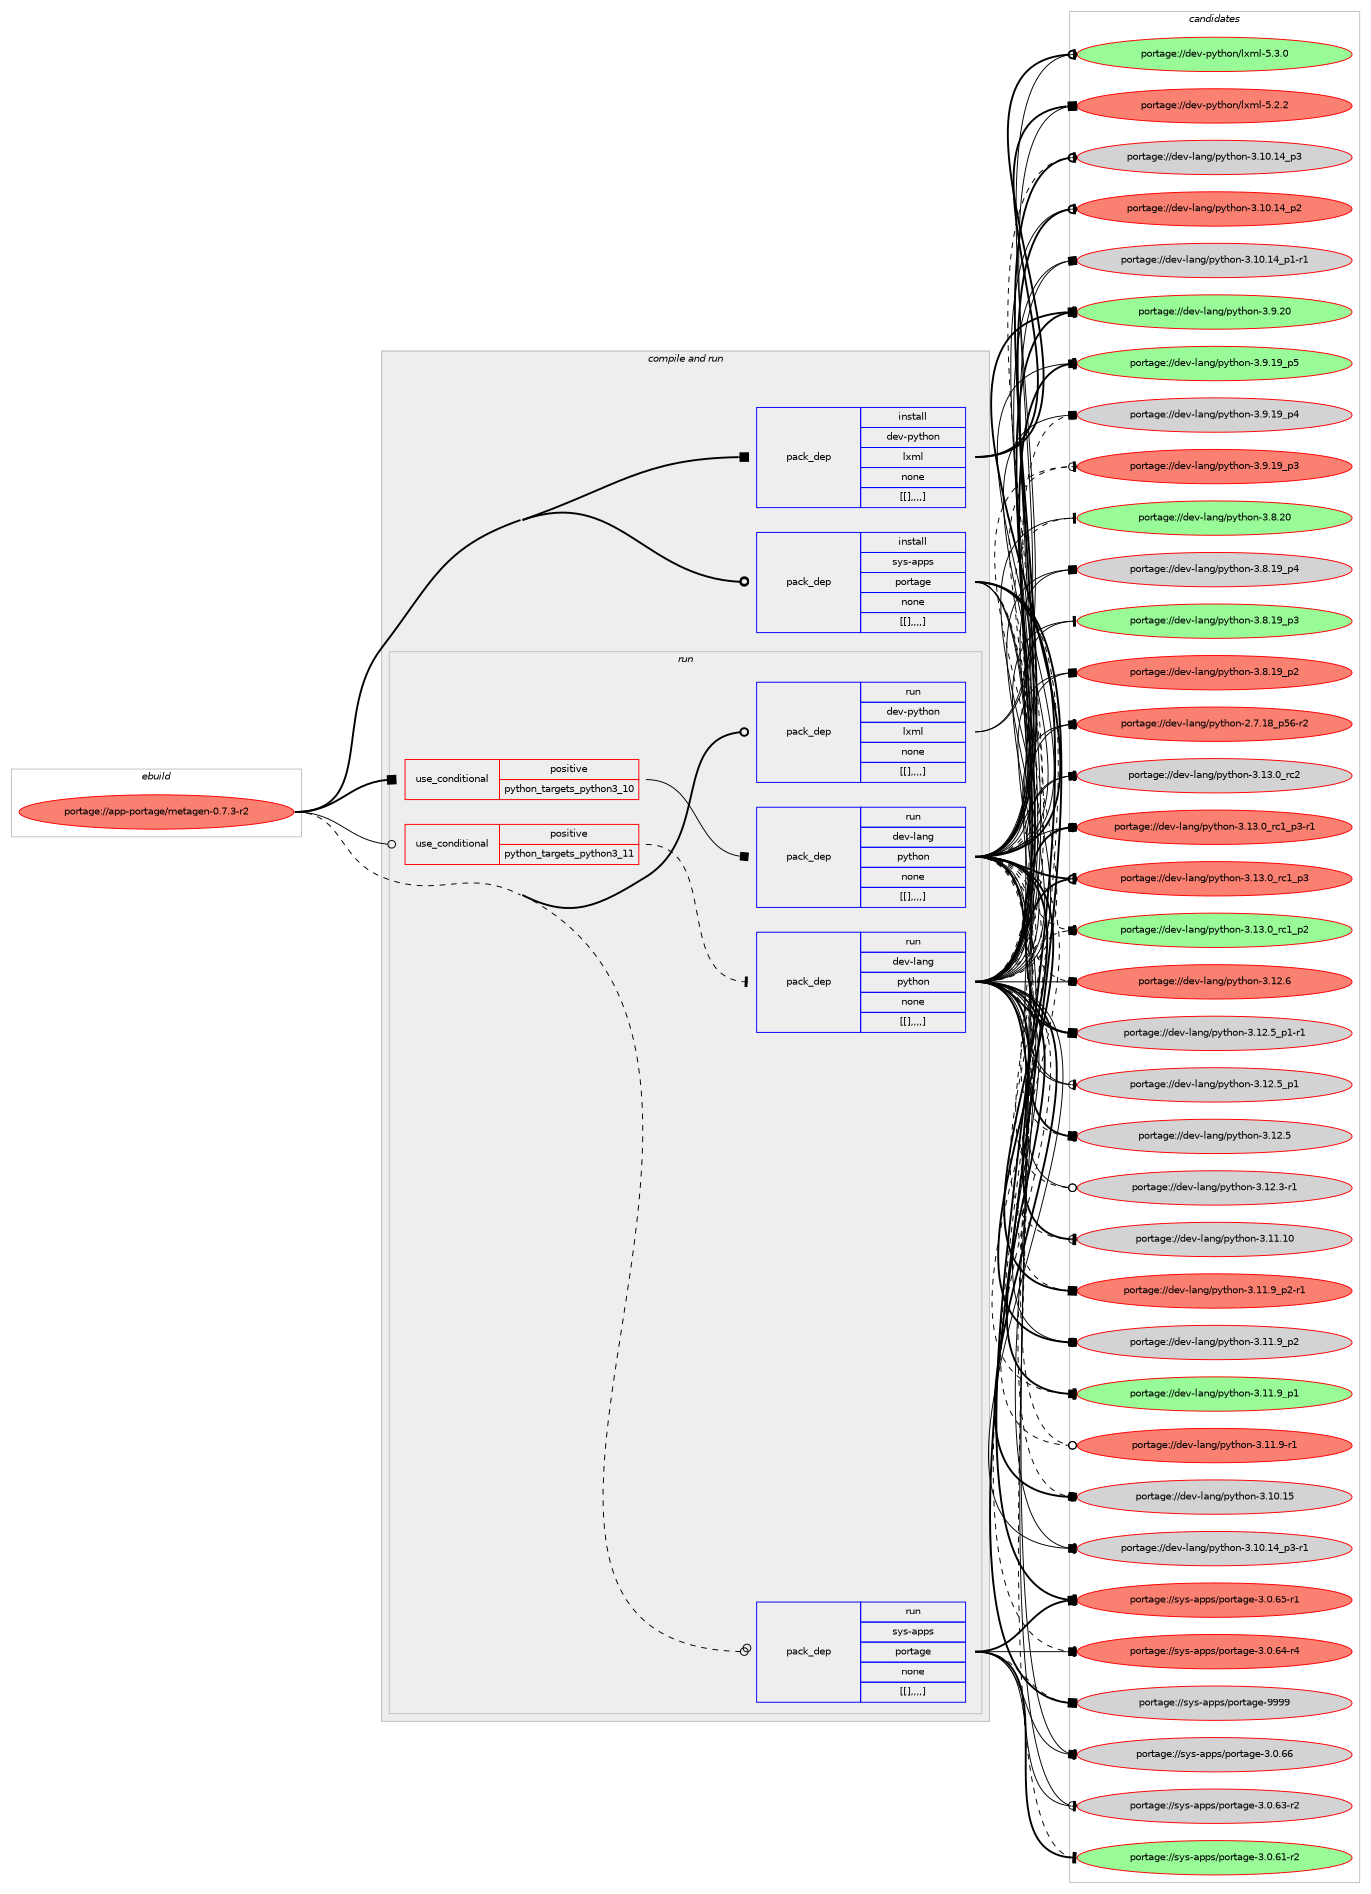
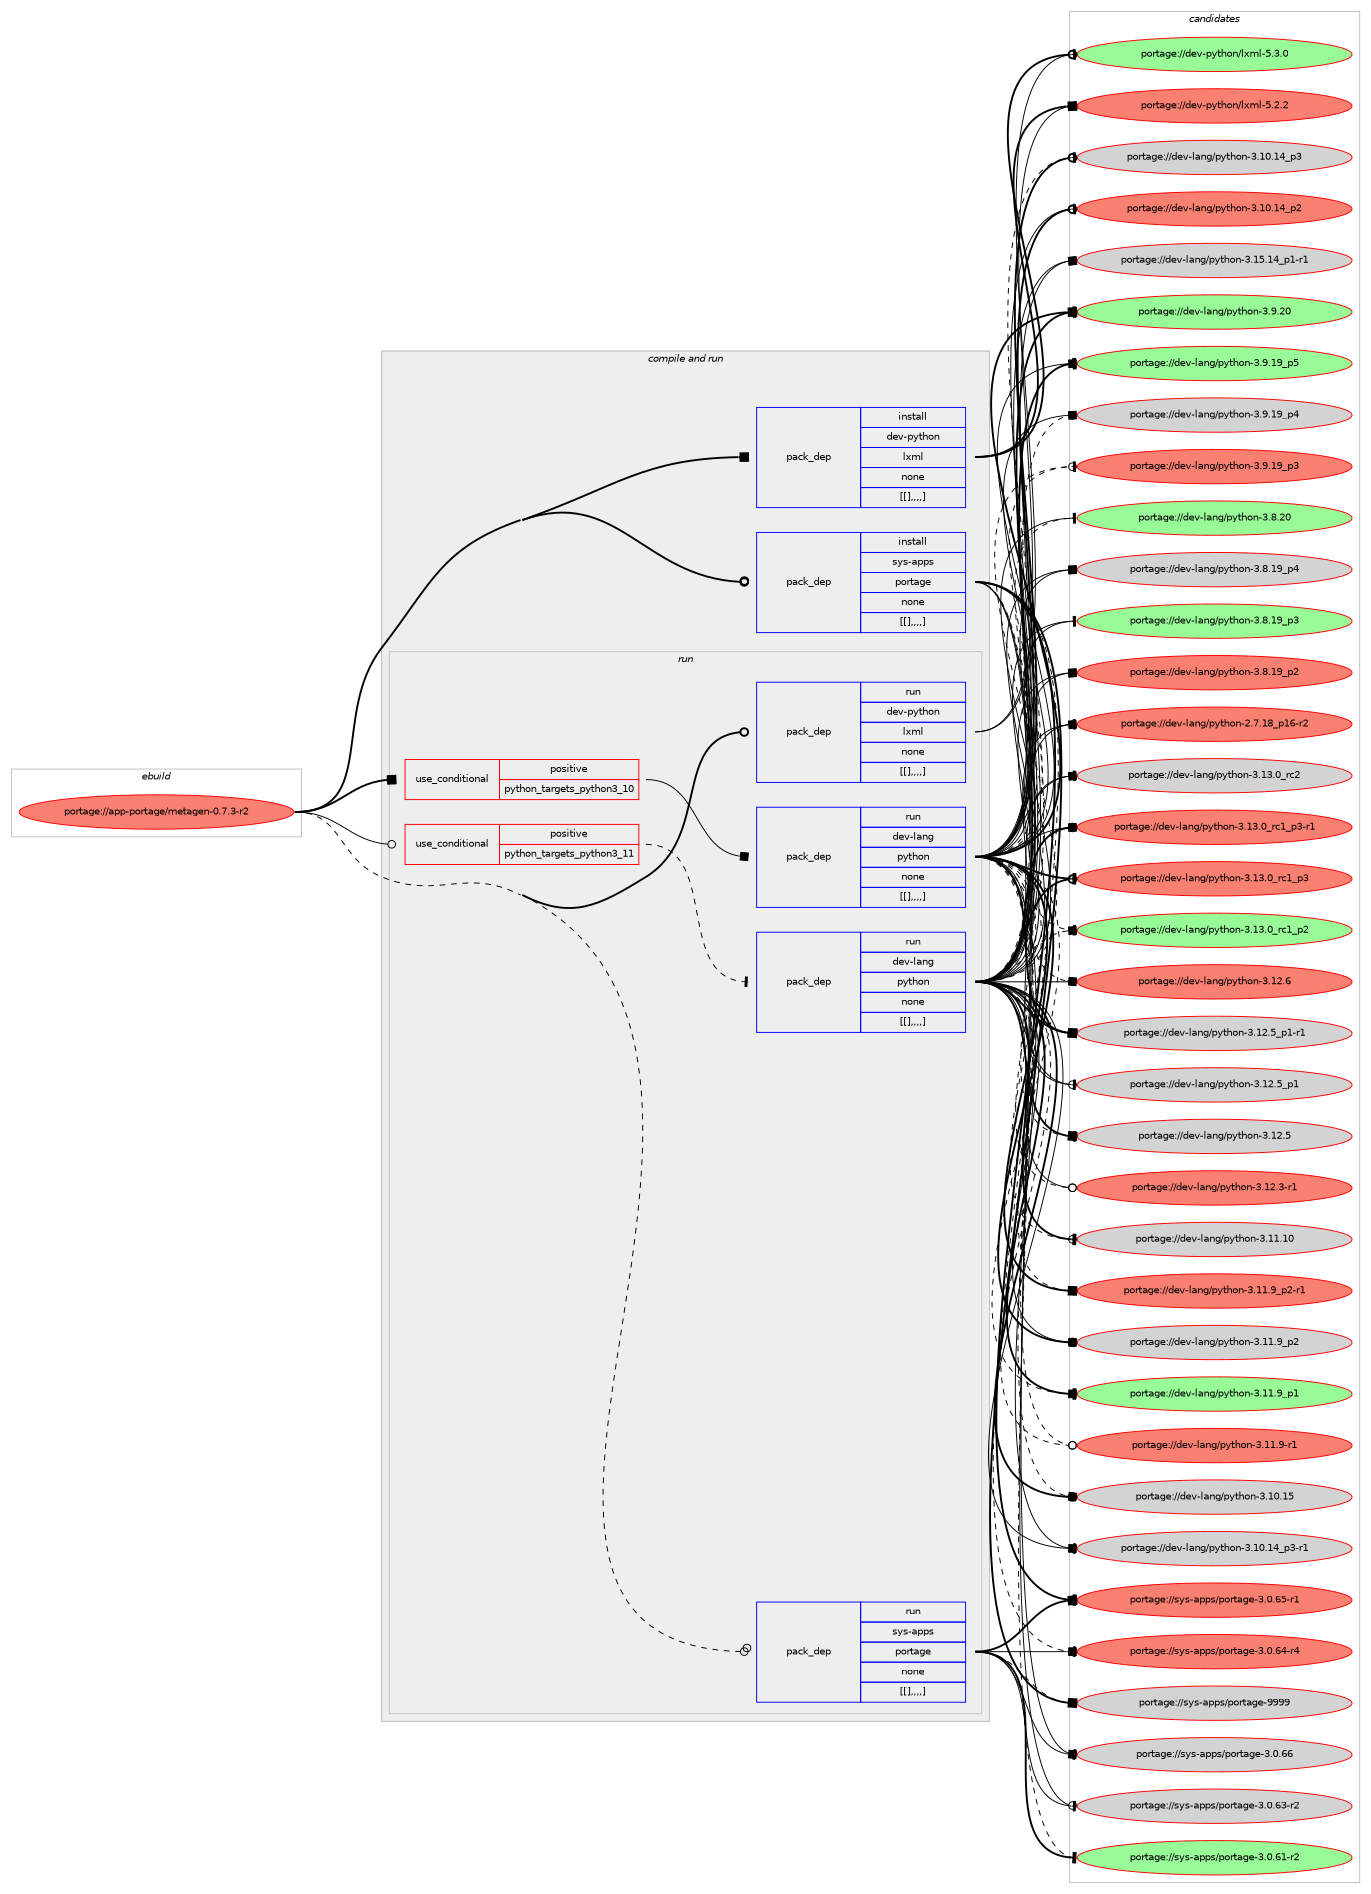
(1215, 260) -> (1215, 260)
(1215, 724) -> (1215, 724)
(1215, 1188) -> (1215, 1188)
